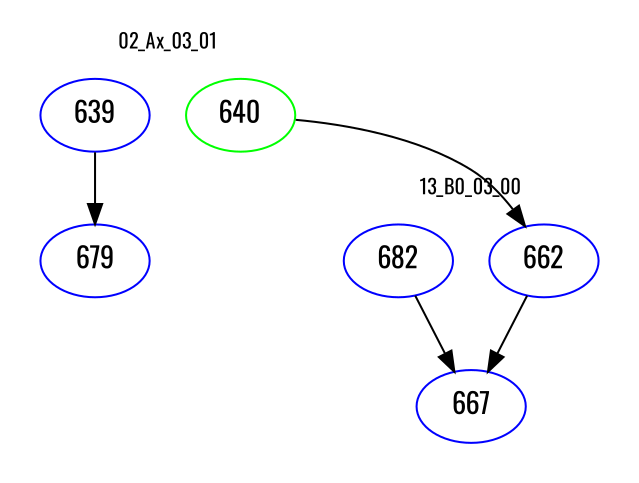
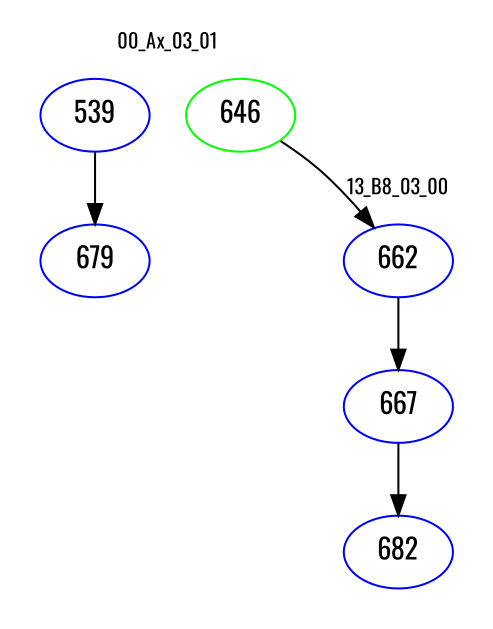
(168, 43) -> (168, 43)
(95, 115) -> (95, 115)
(241, 115) -> (241, 115)
(471, 189) -> (398, 189)
(430, 325) -> (398, 469)
